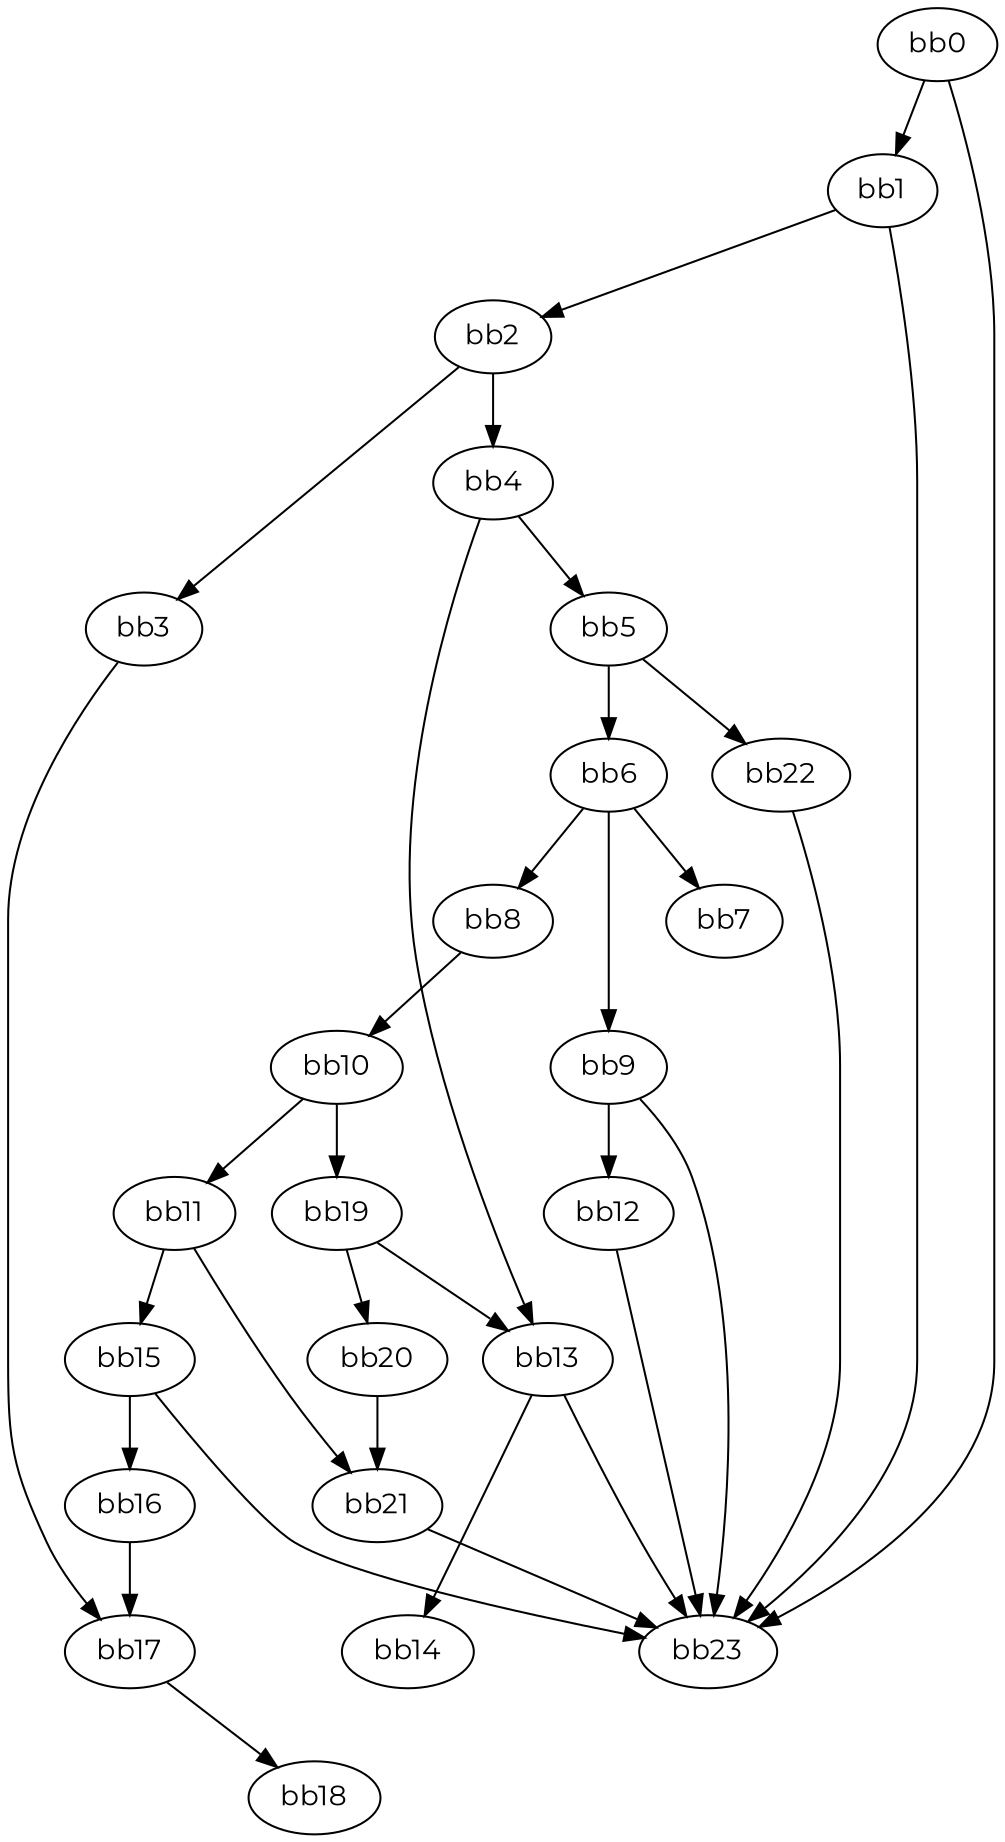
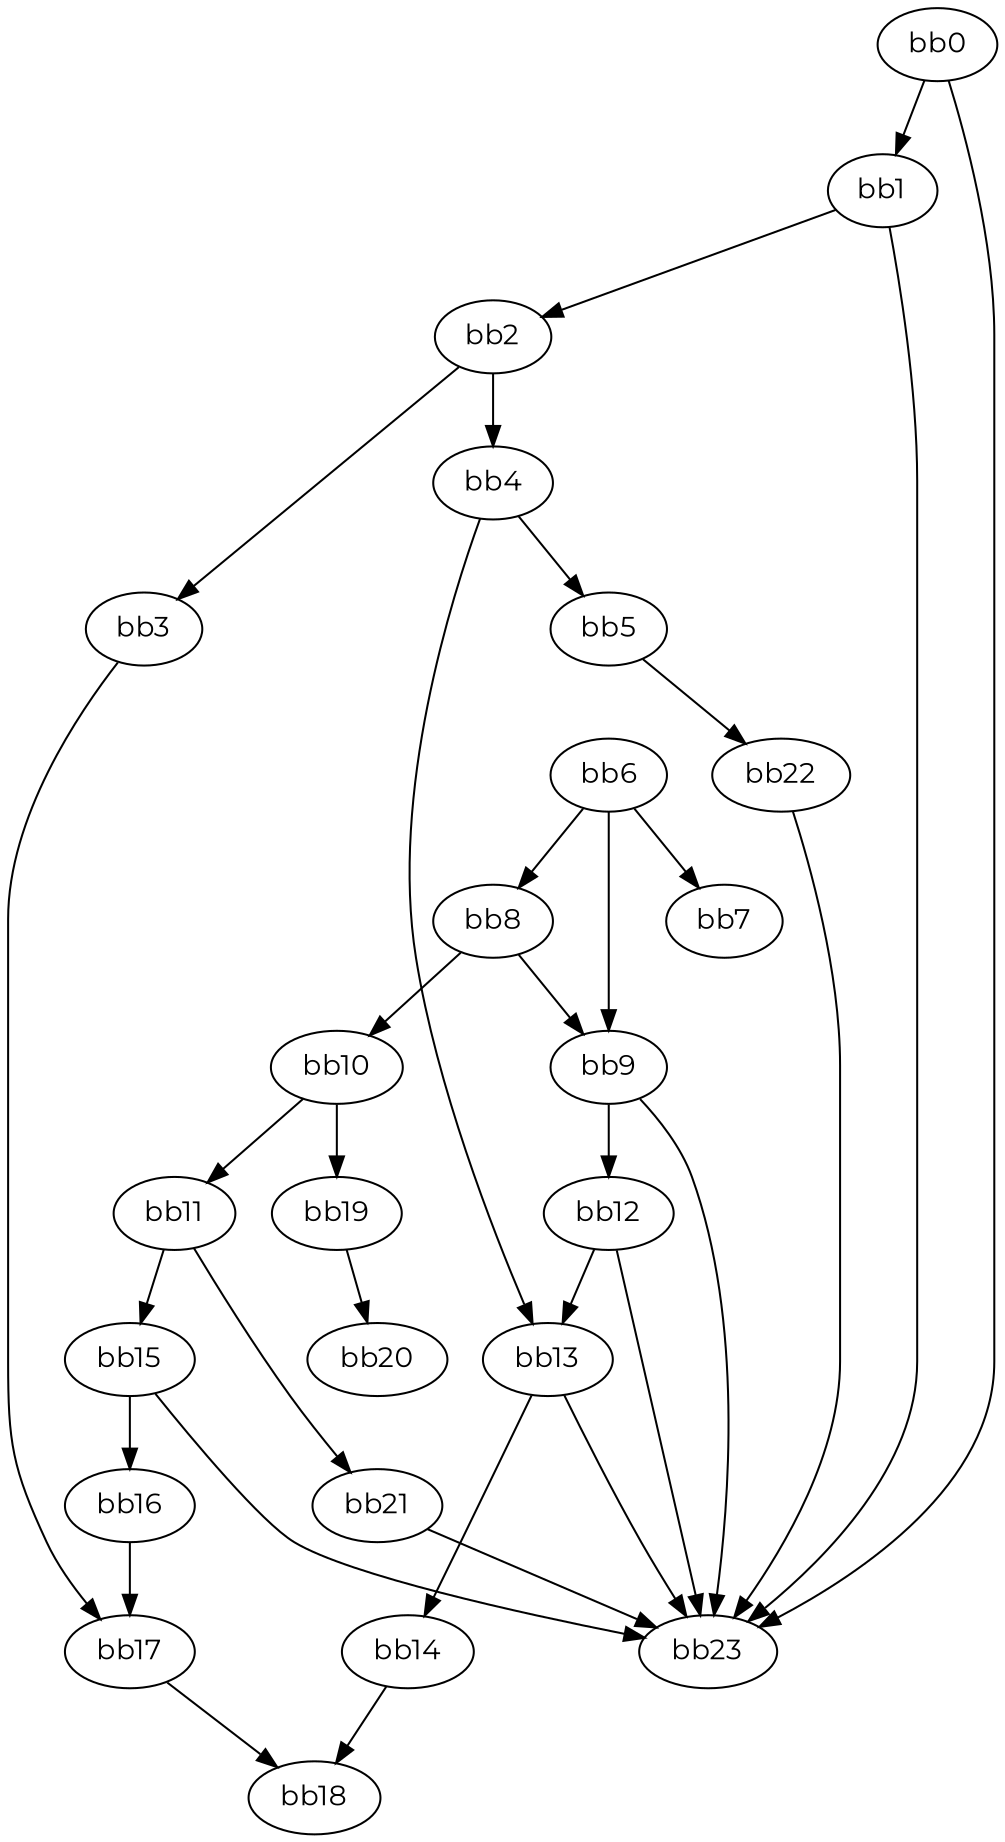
(609, 692) -> none
none -> (544, 986)
(434, 1281) -> (583, 1277)
(377, 1423) -> none
none -> (367, 1716)
